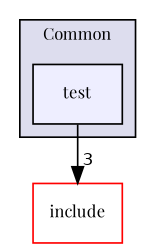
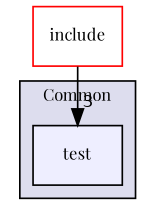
(78, 148) -> (78, 91)
